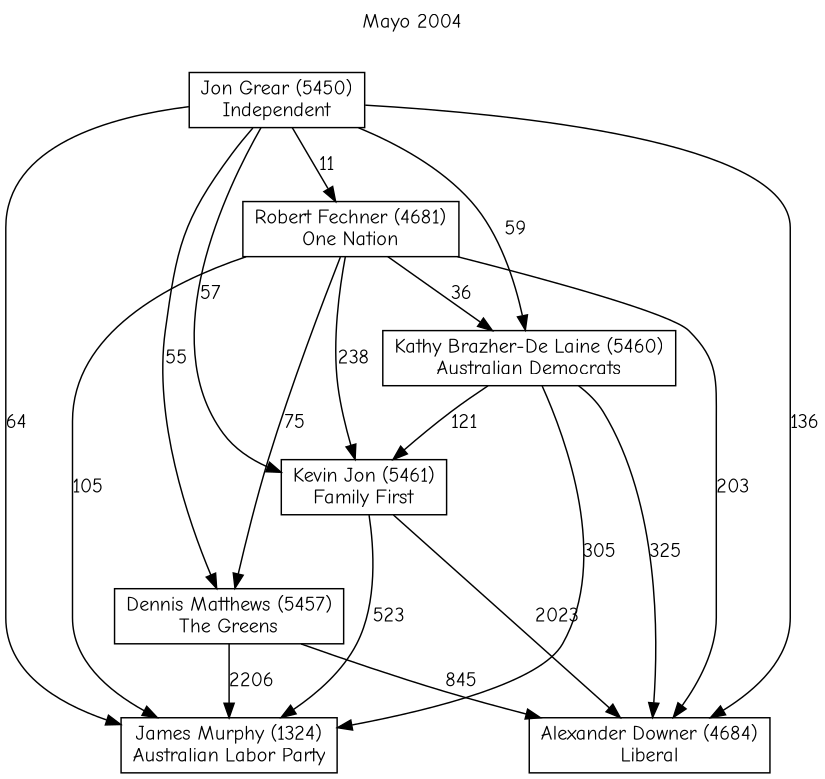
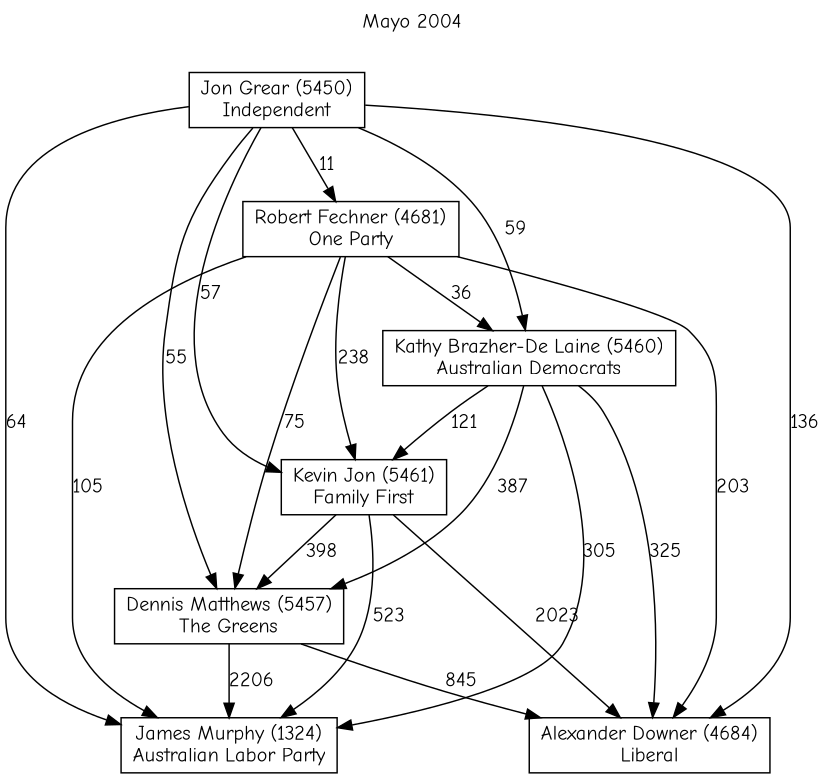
(351, 229) -> (351, 229)
none -> (463, 511)
none -> (302, 547)
